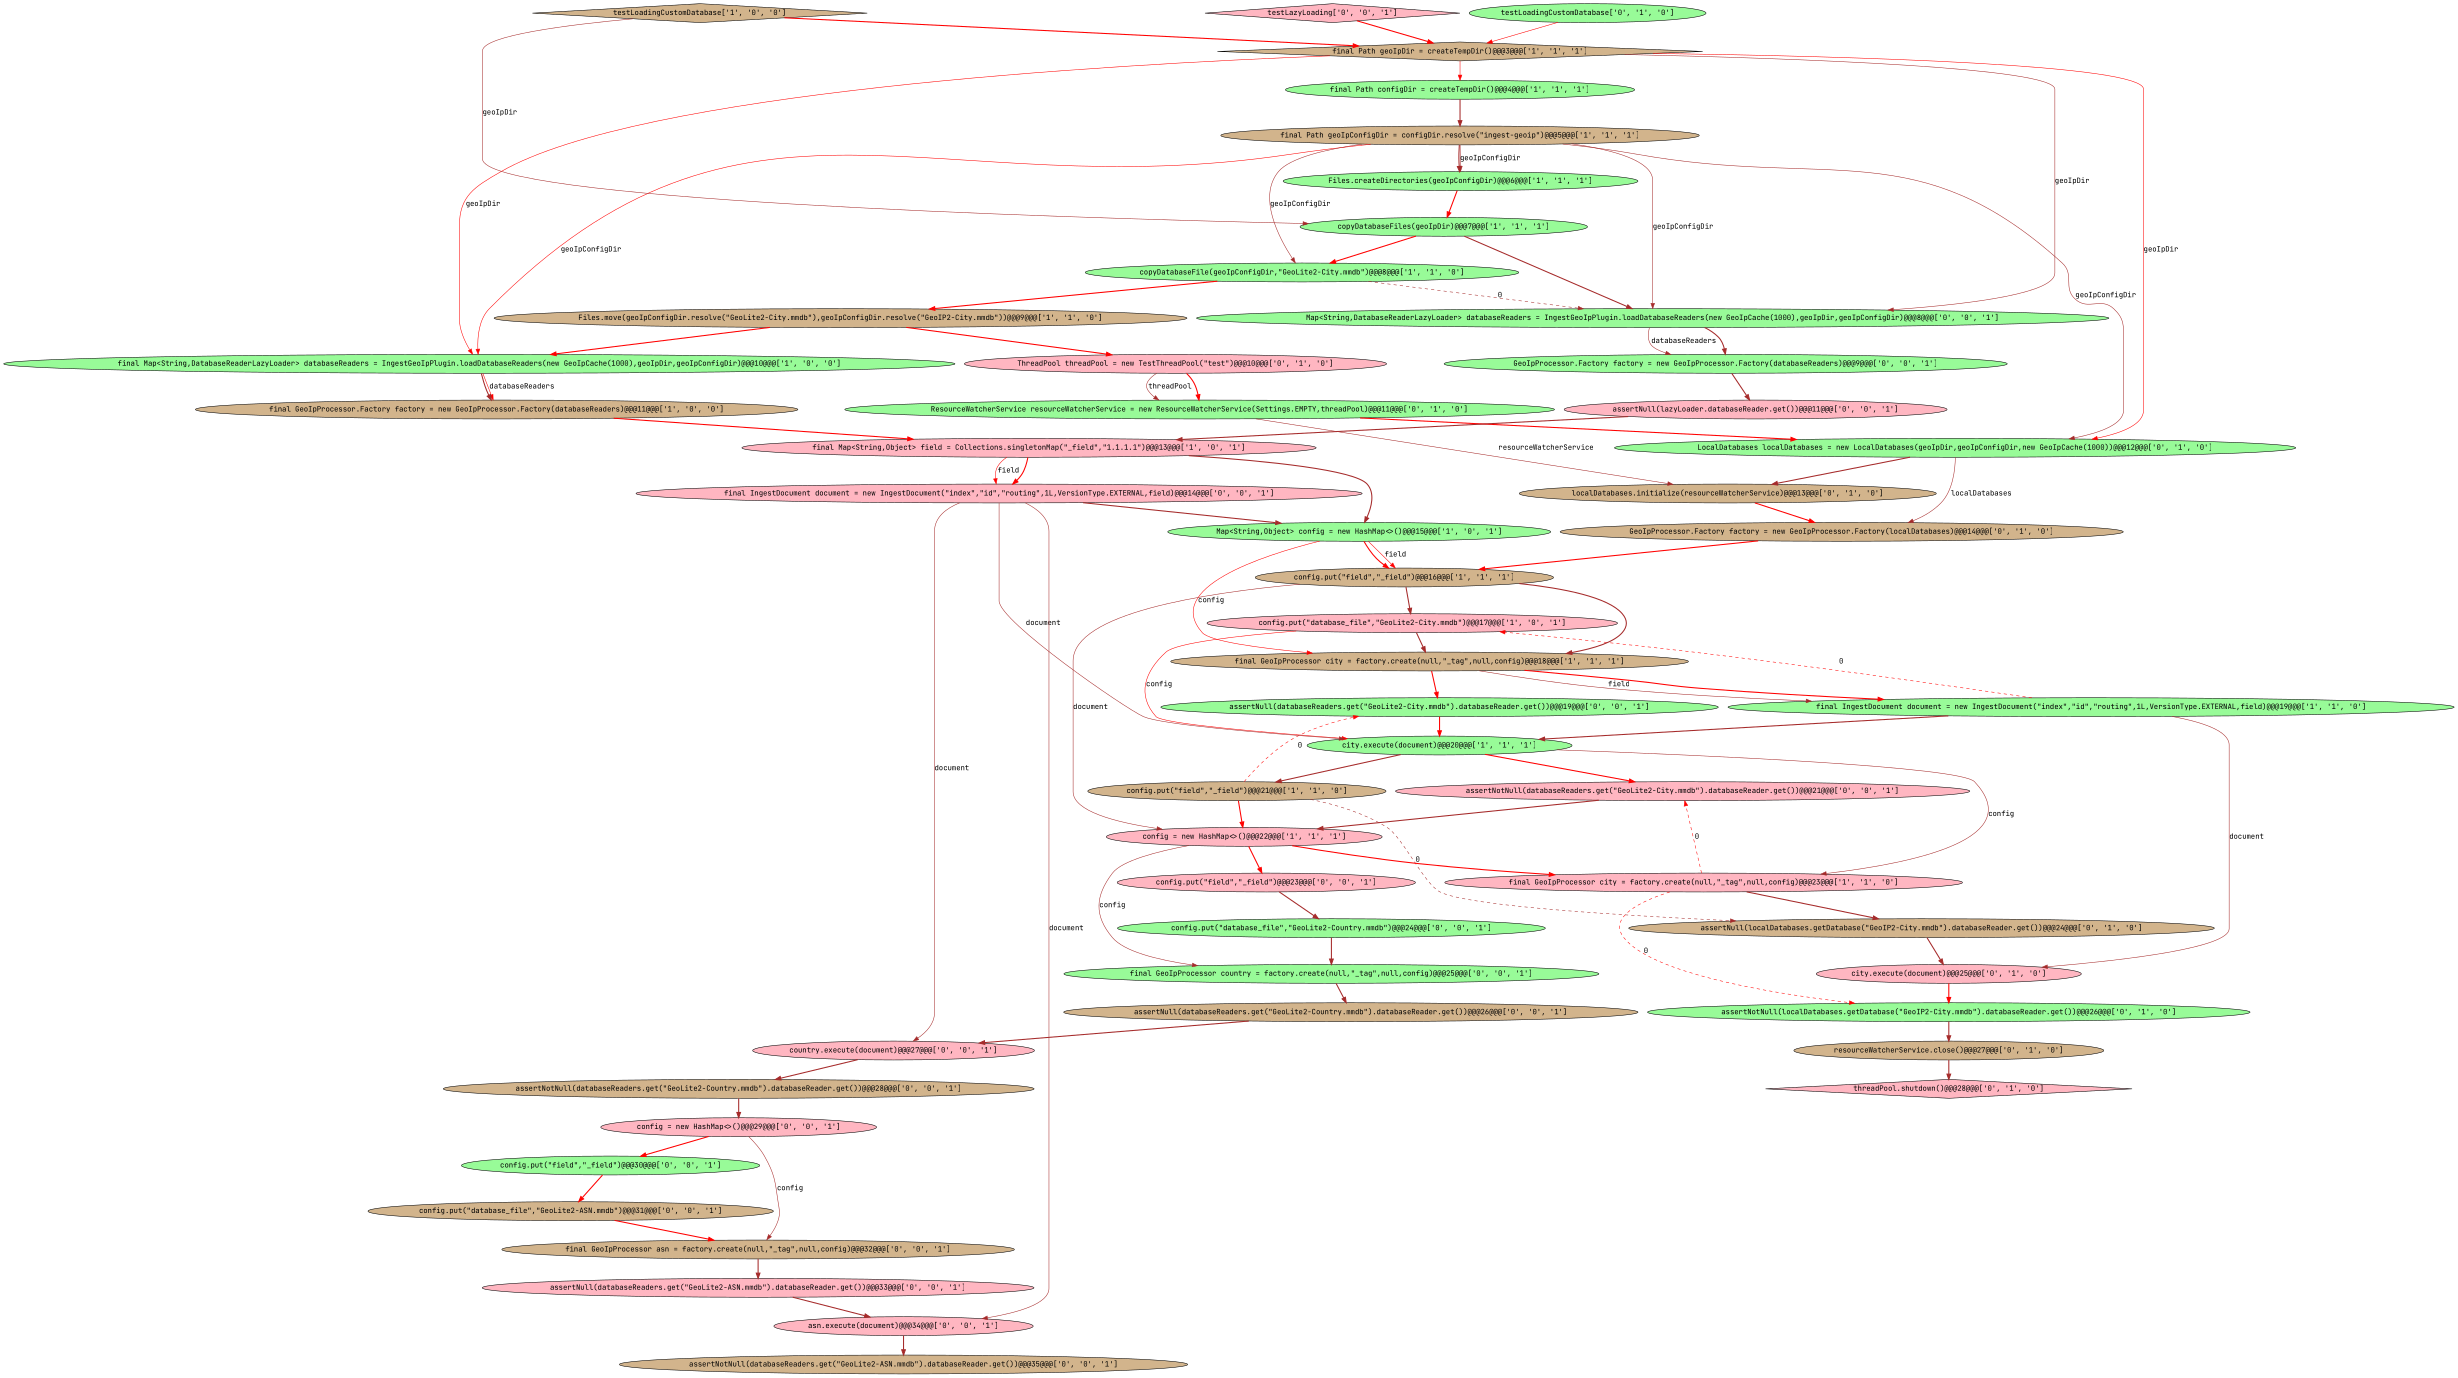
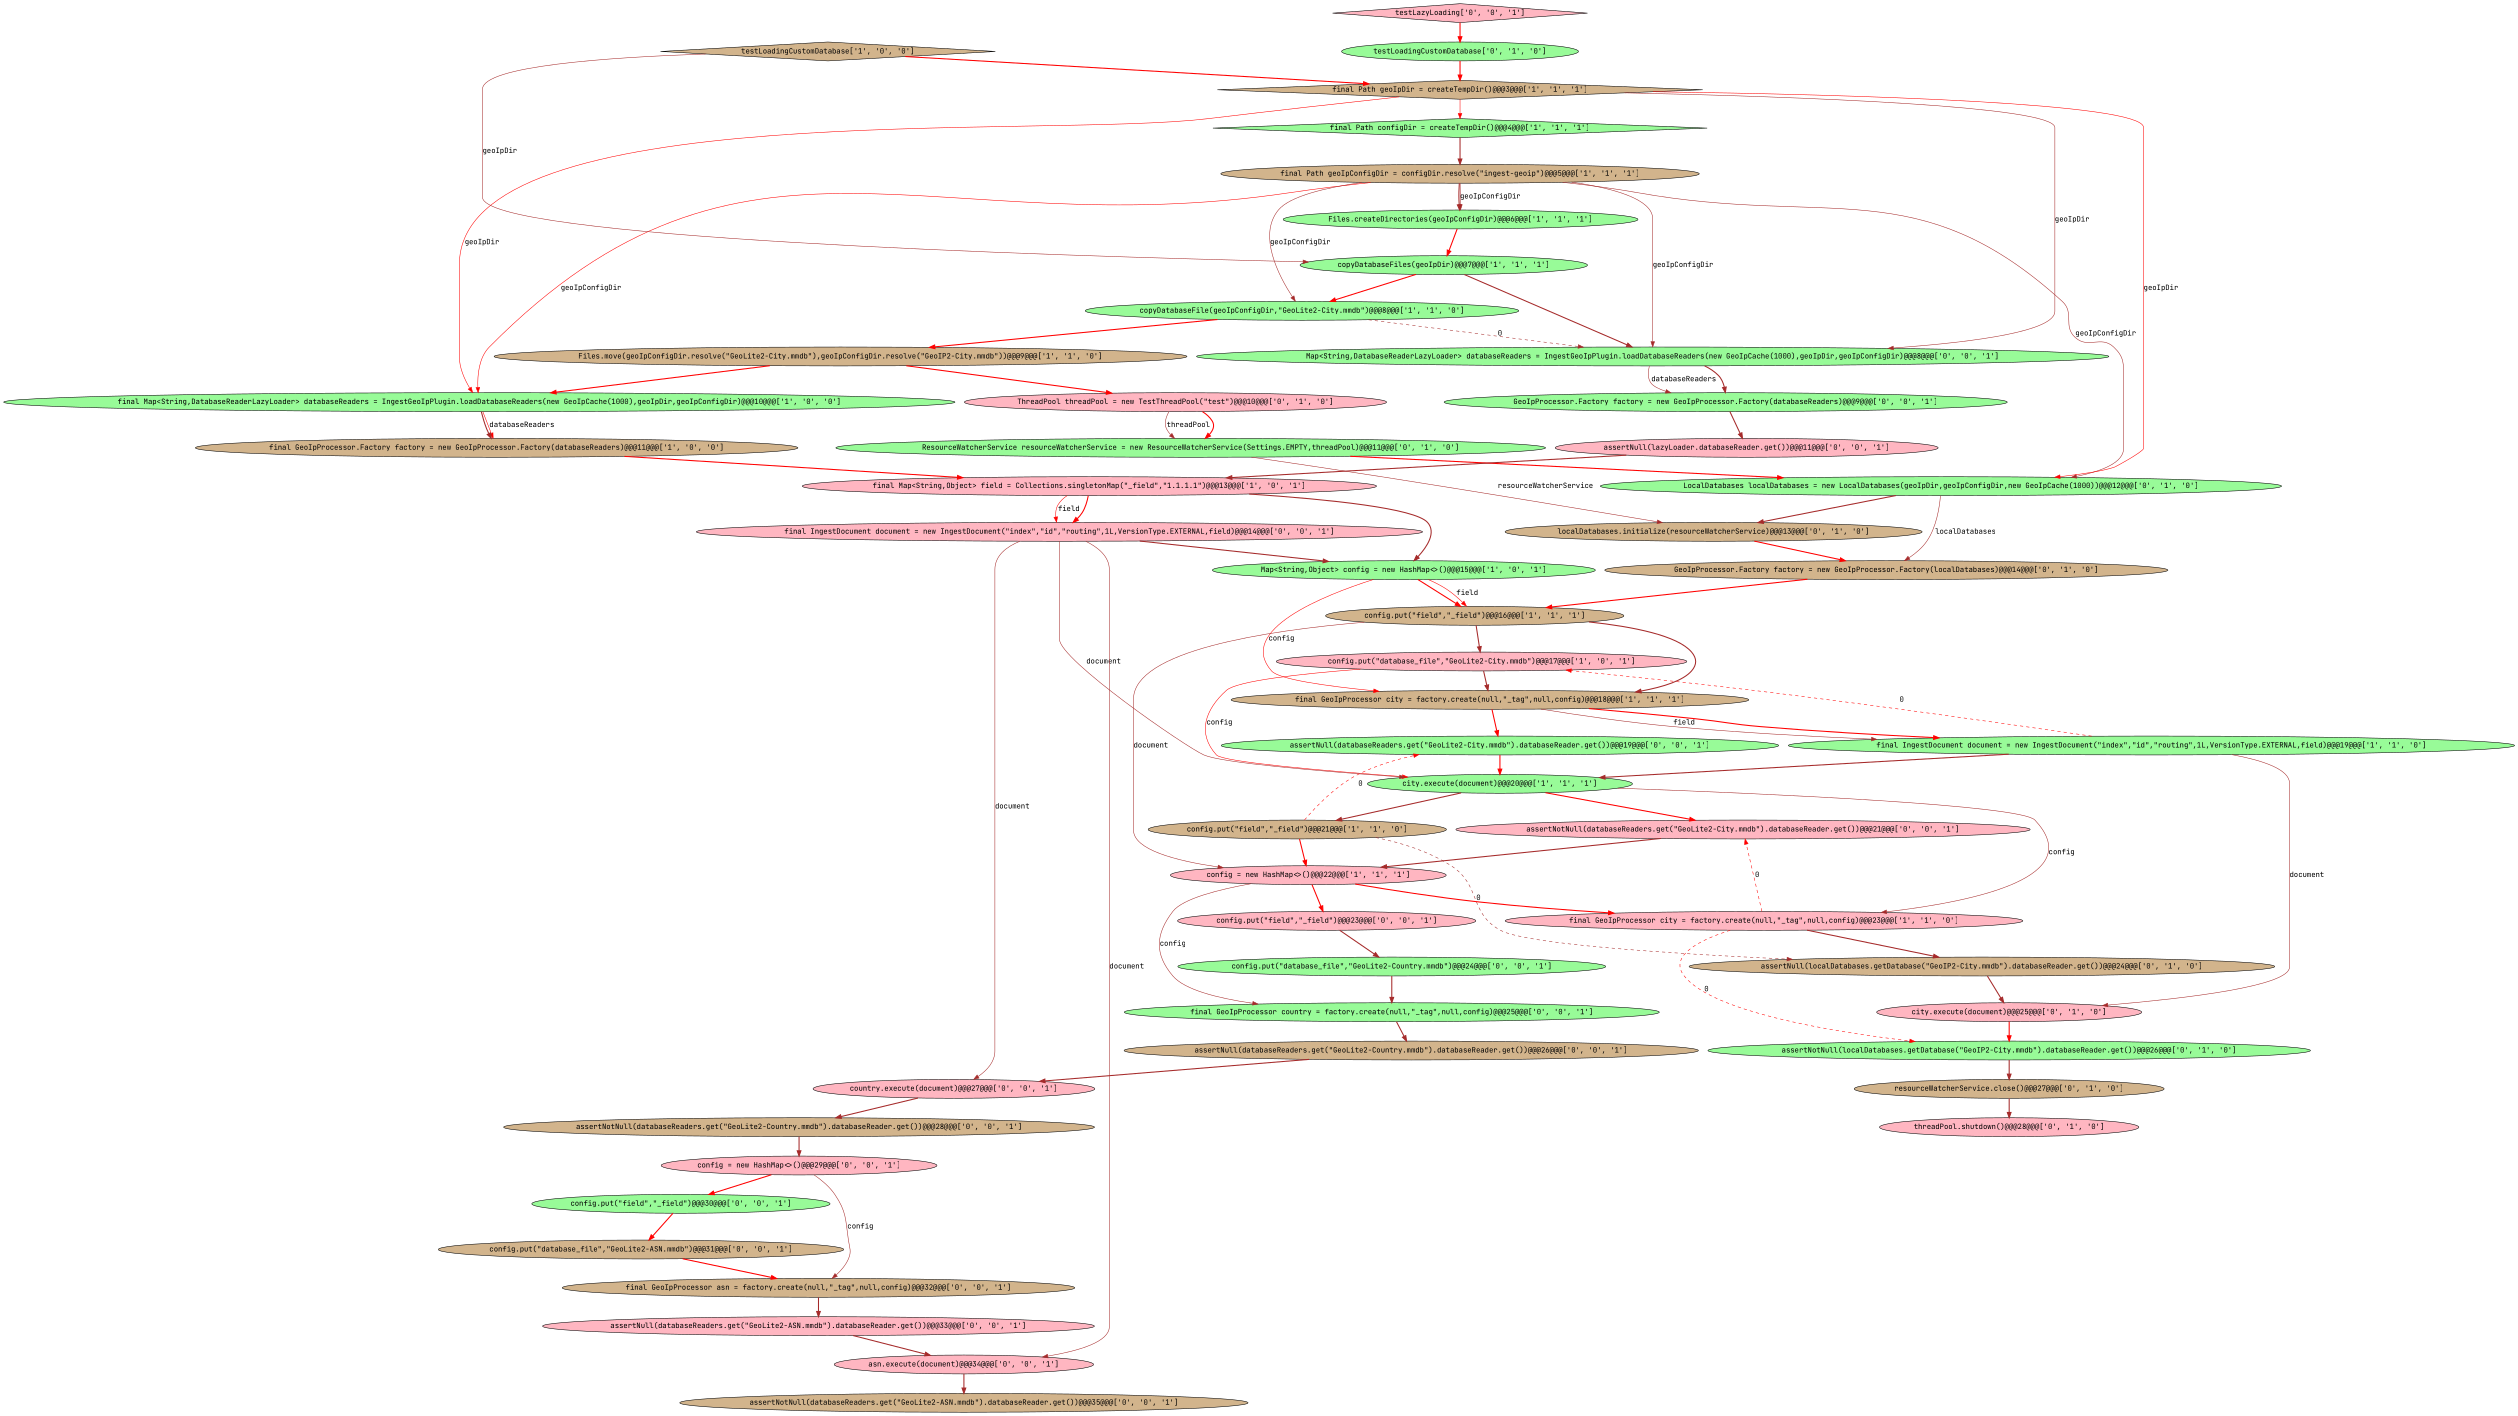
(1392, 31) -> (1460, 30)
(1525, 32) -> (1460, 68)
(1460, 90) -> (1460, 128)
(1949, 1089) -> (2009, 1127)
